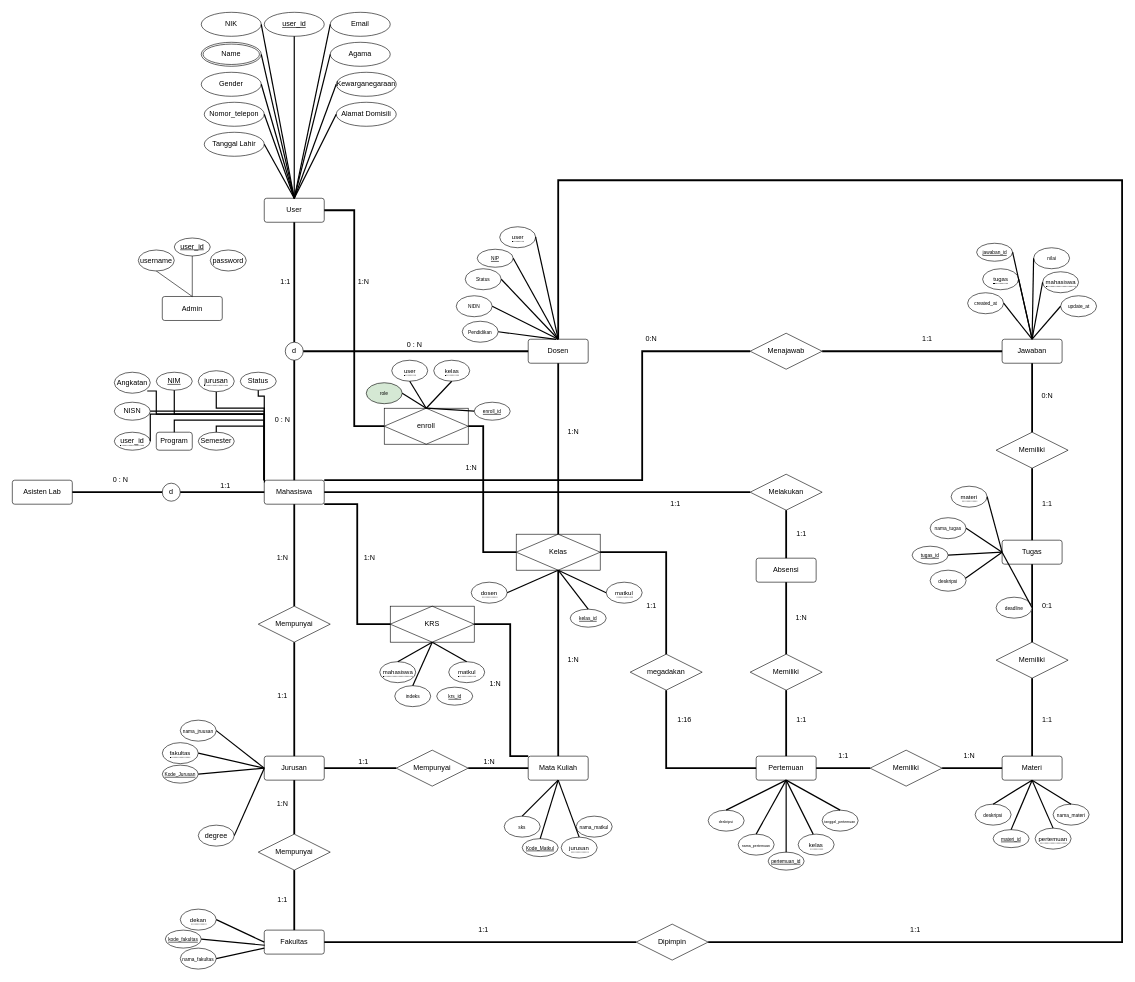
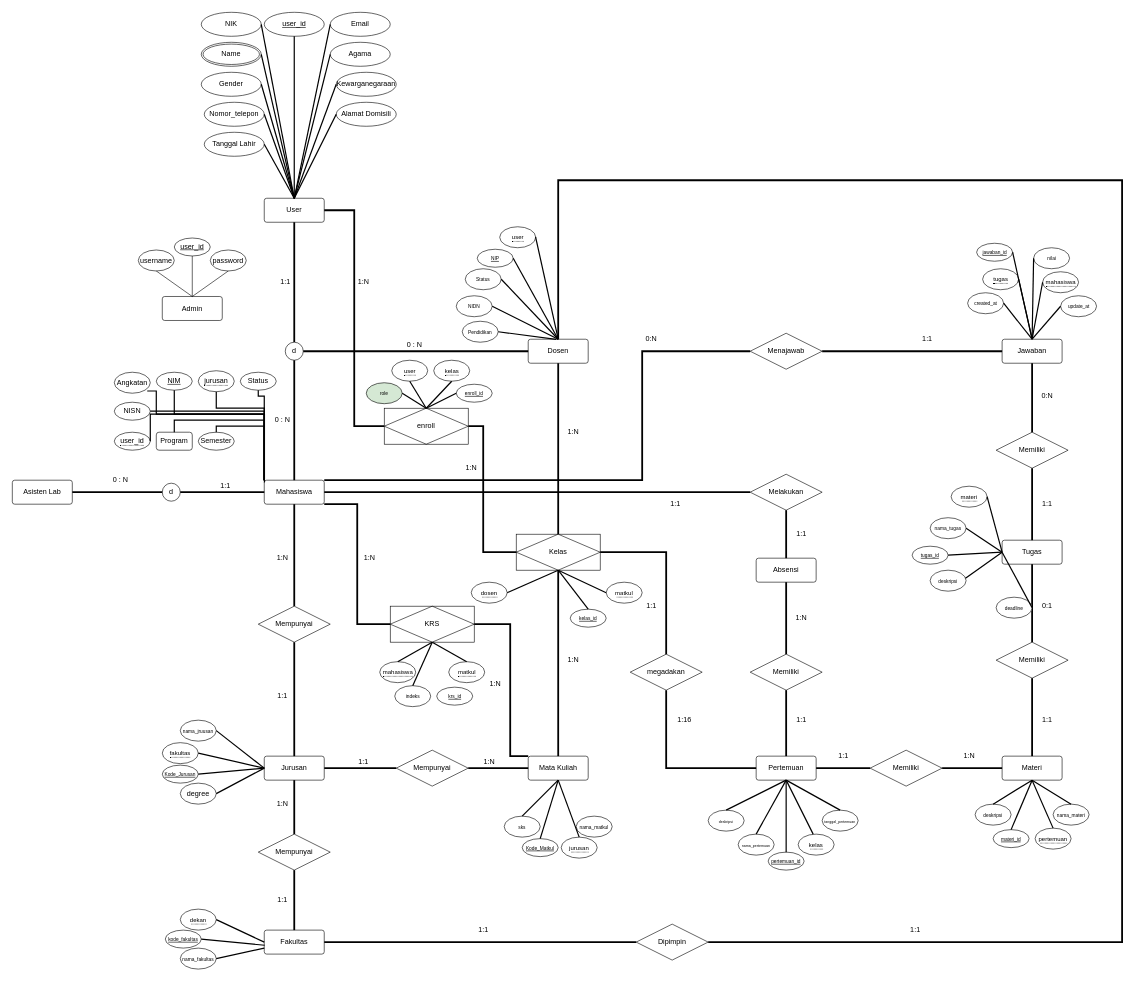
none -> (210, 284)
(492, 411) -> (474, 393)
(216, 836) -> (198, 794)
